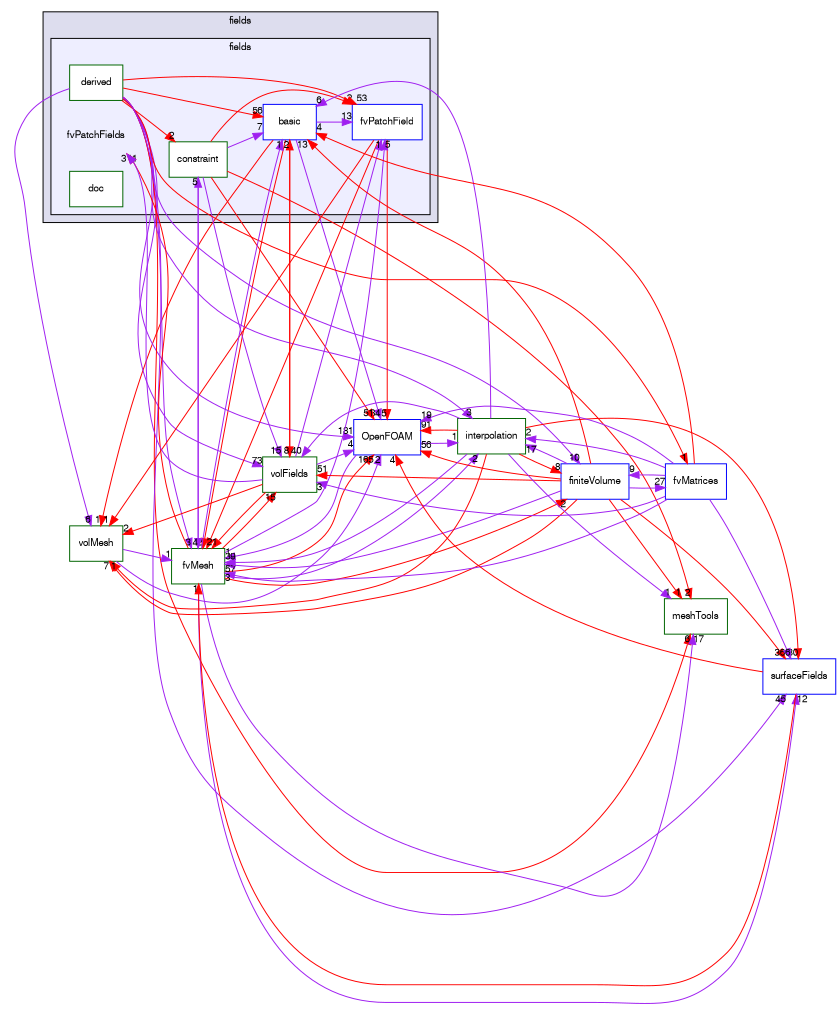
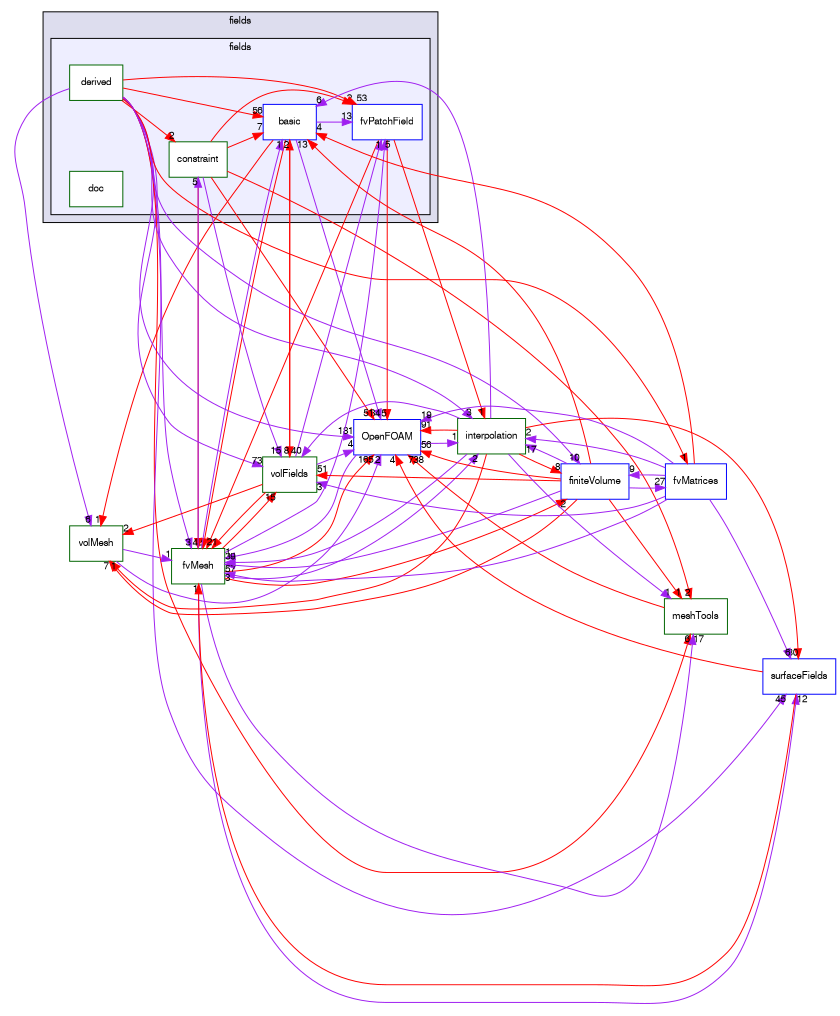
(96, 136) -> none
(241, 142) -> (241, 142)
(257, 310) -> (436, 268)
(198, 358) -> (198, 358)
none -> (544, 557)
(706, 569) -> none
